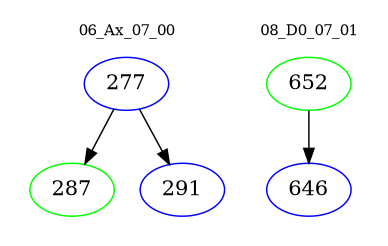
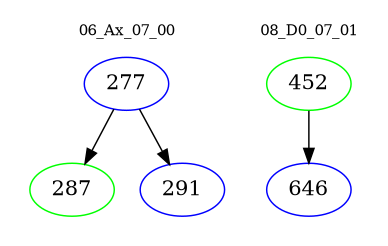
(309, 84) -> (309, 84)
